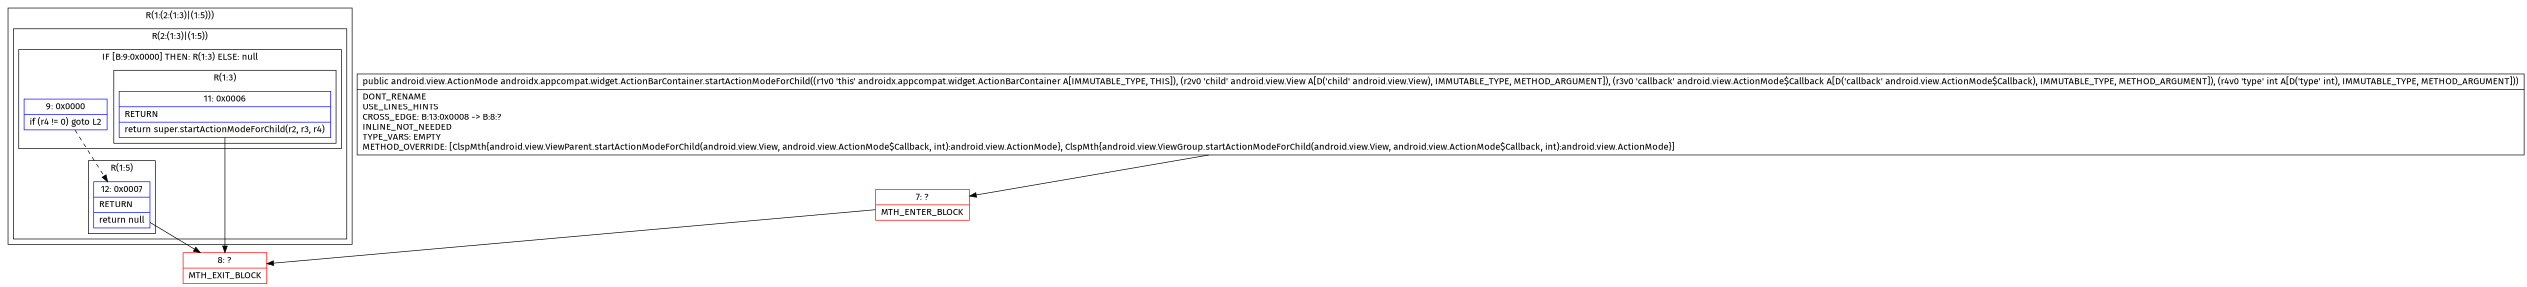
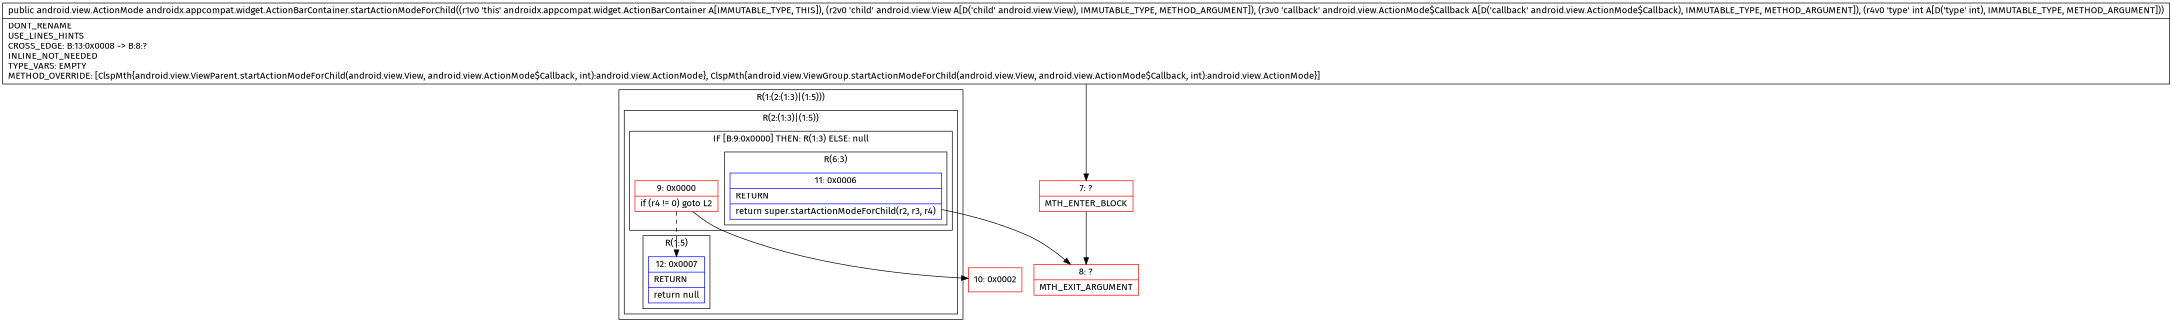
(225, 78) -> (836, 160)
(66, 114) -> (676, 196)
(170, 234) -> none
(225, 275) -> (1086, 287)
none -> (995, 280)
